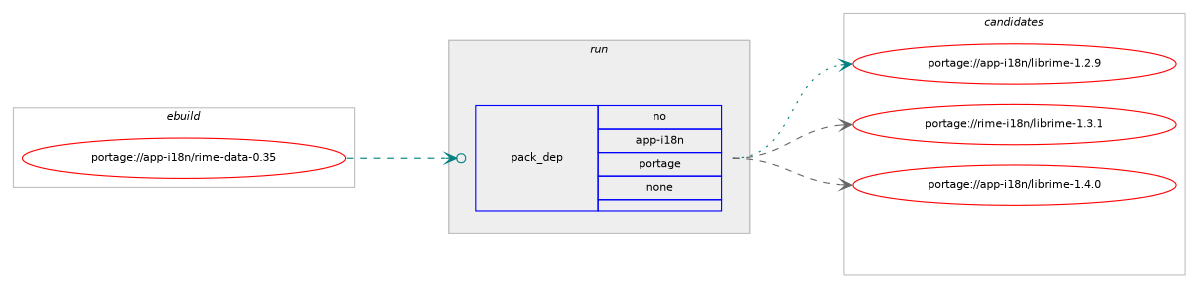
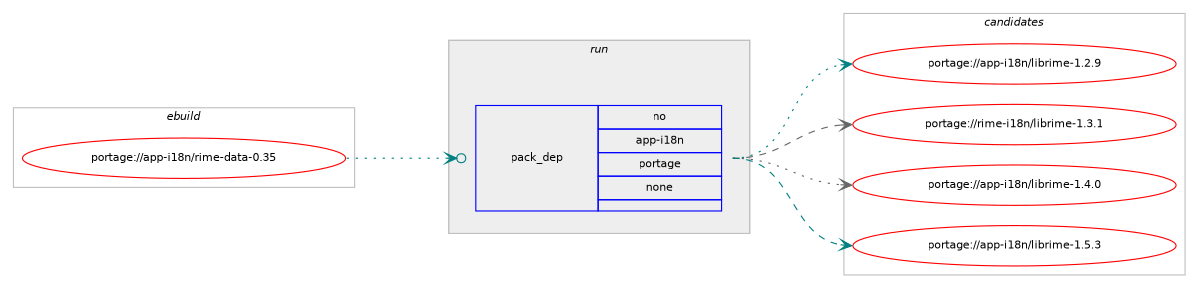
(396, 158) -> (396, 158)
(787, 170) -> (787, 170)
none -> (1014, 246)
